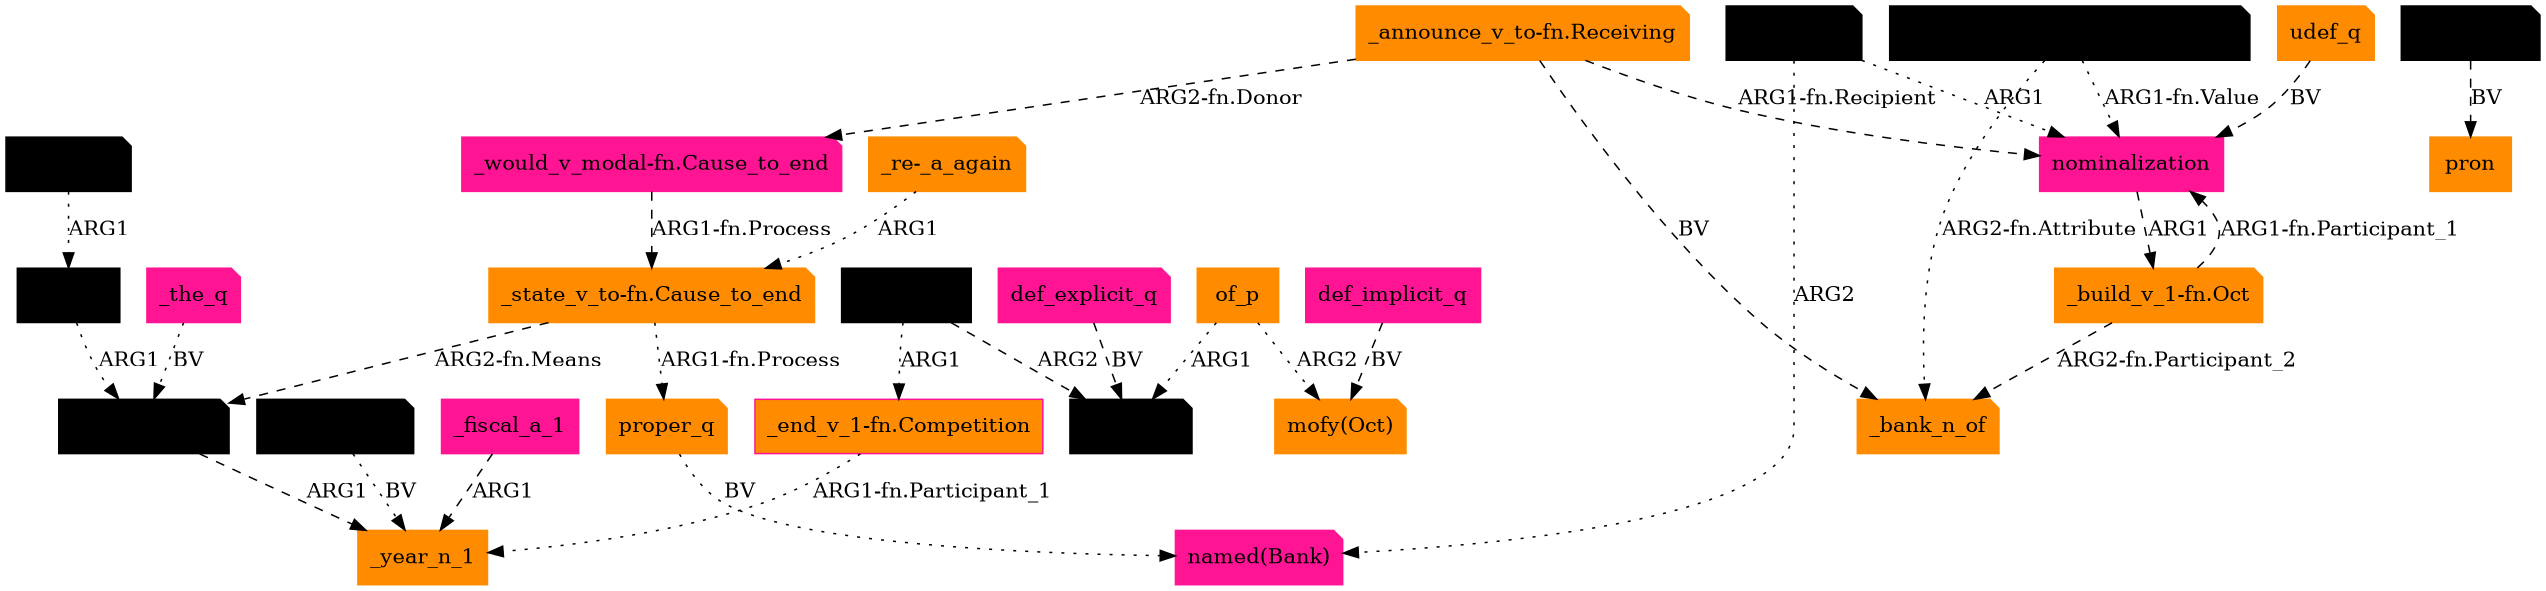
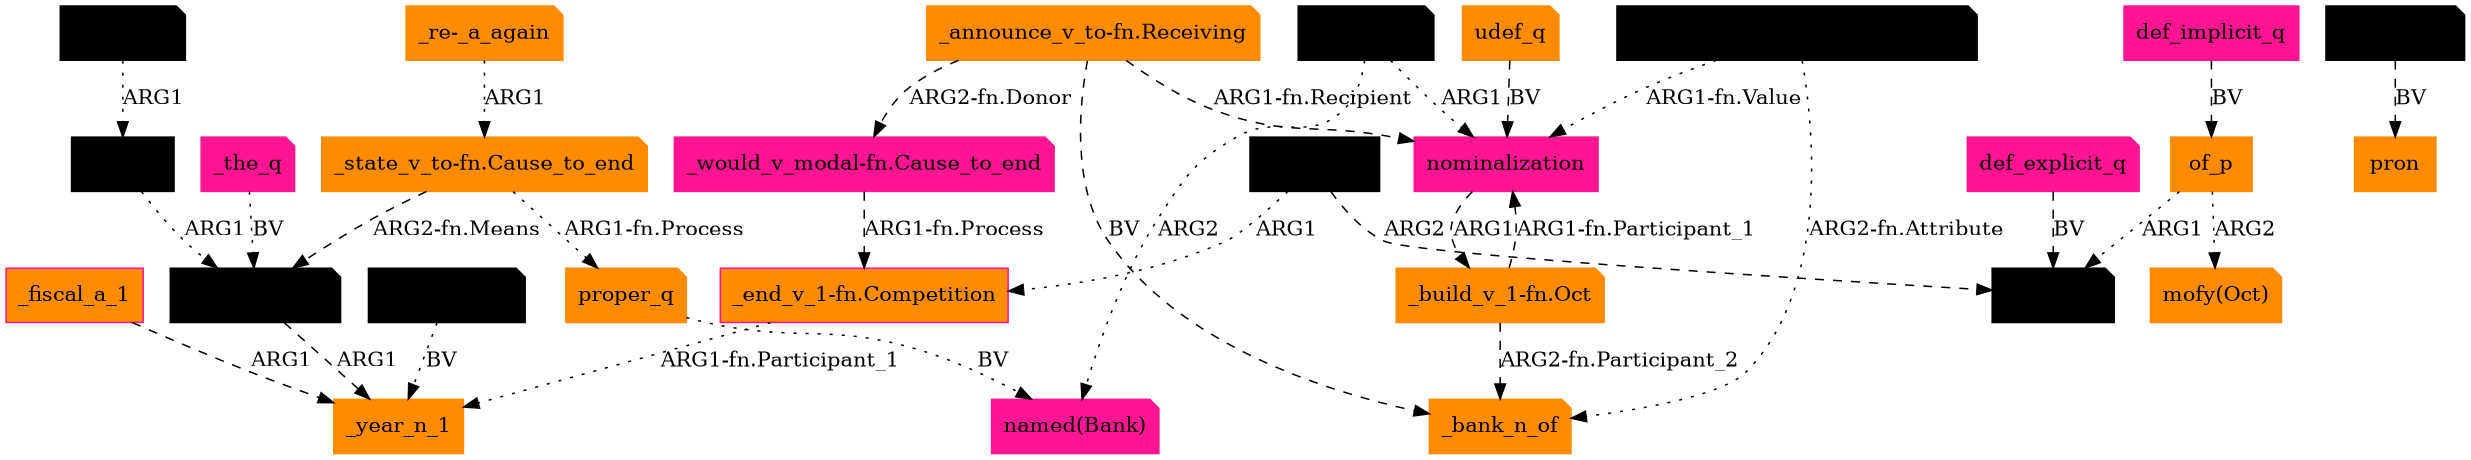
(652, 222) -> (864, 222)
(1370, 354) -> (2211, 91)
(510, 426) -> (75, 295)
